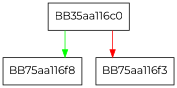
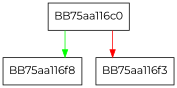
(89, 17) -> (89, 17)
